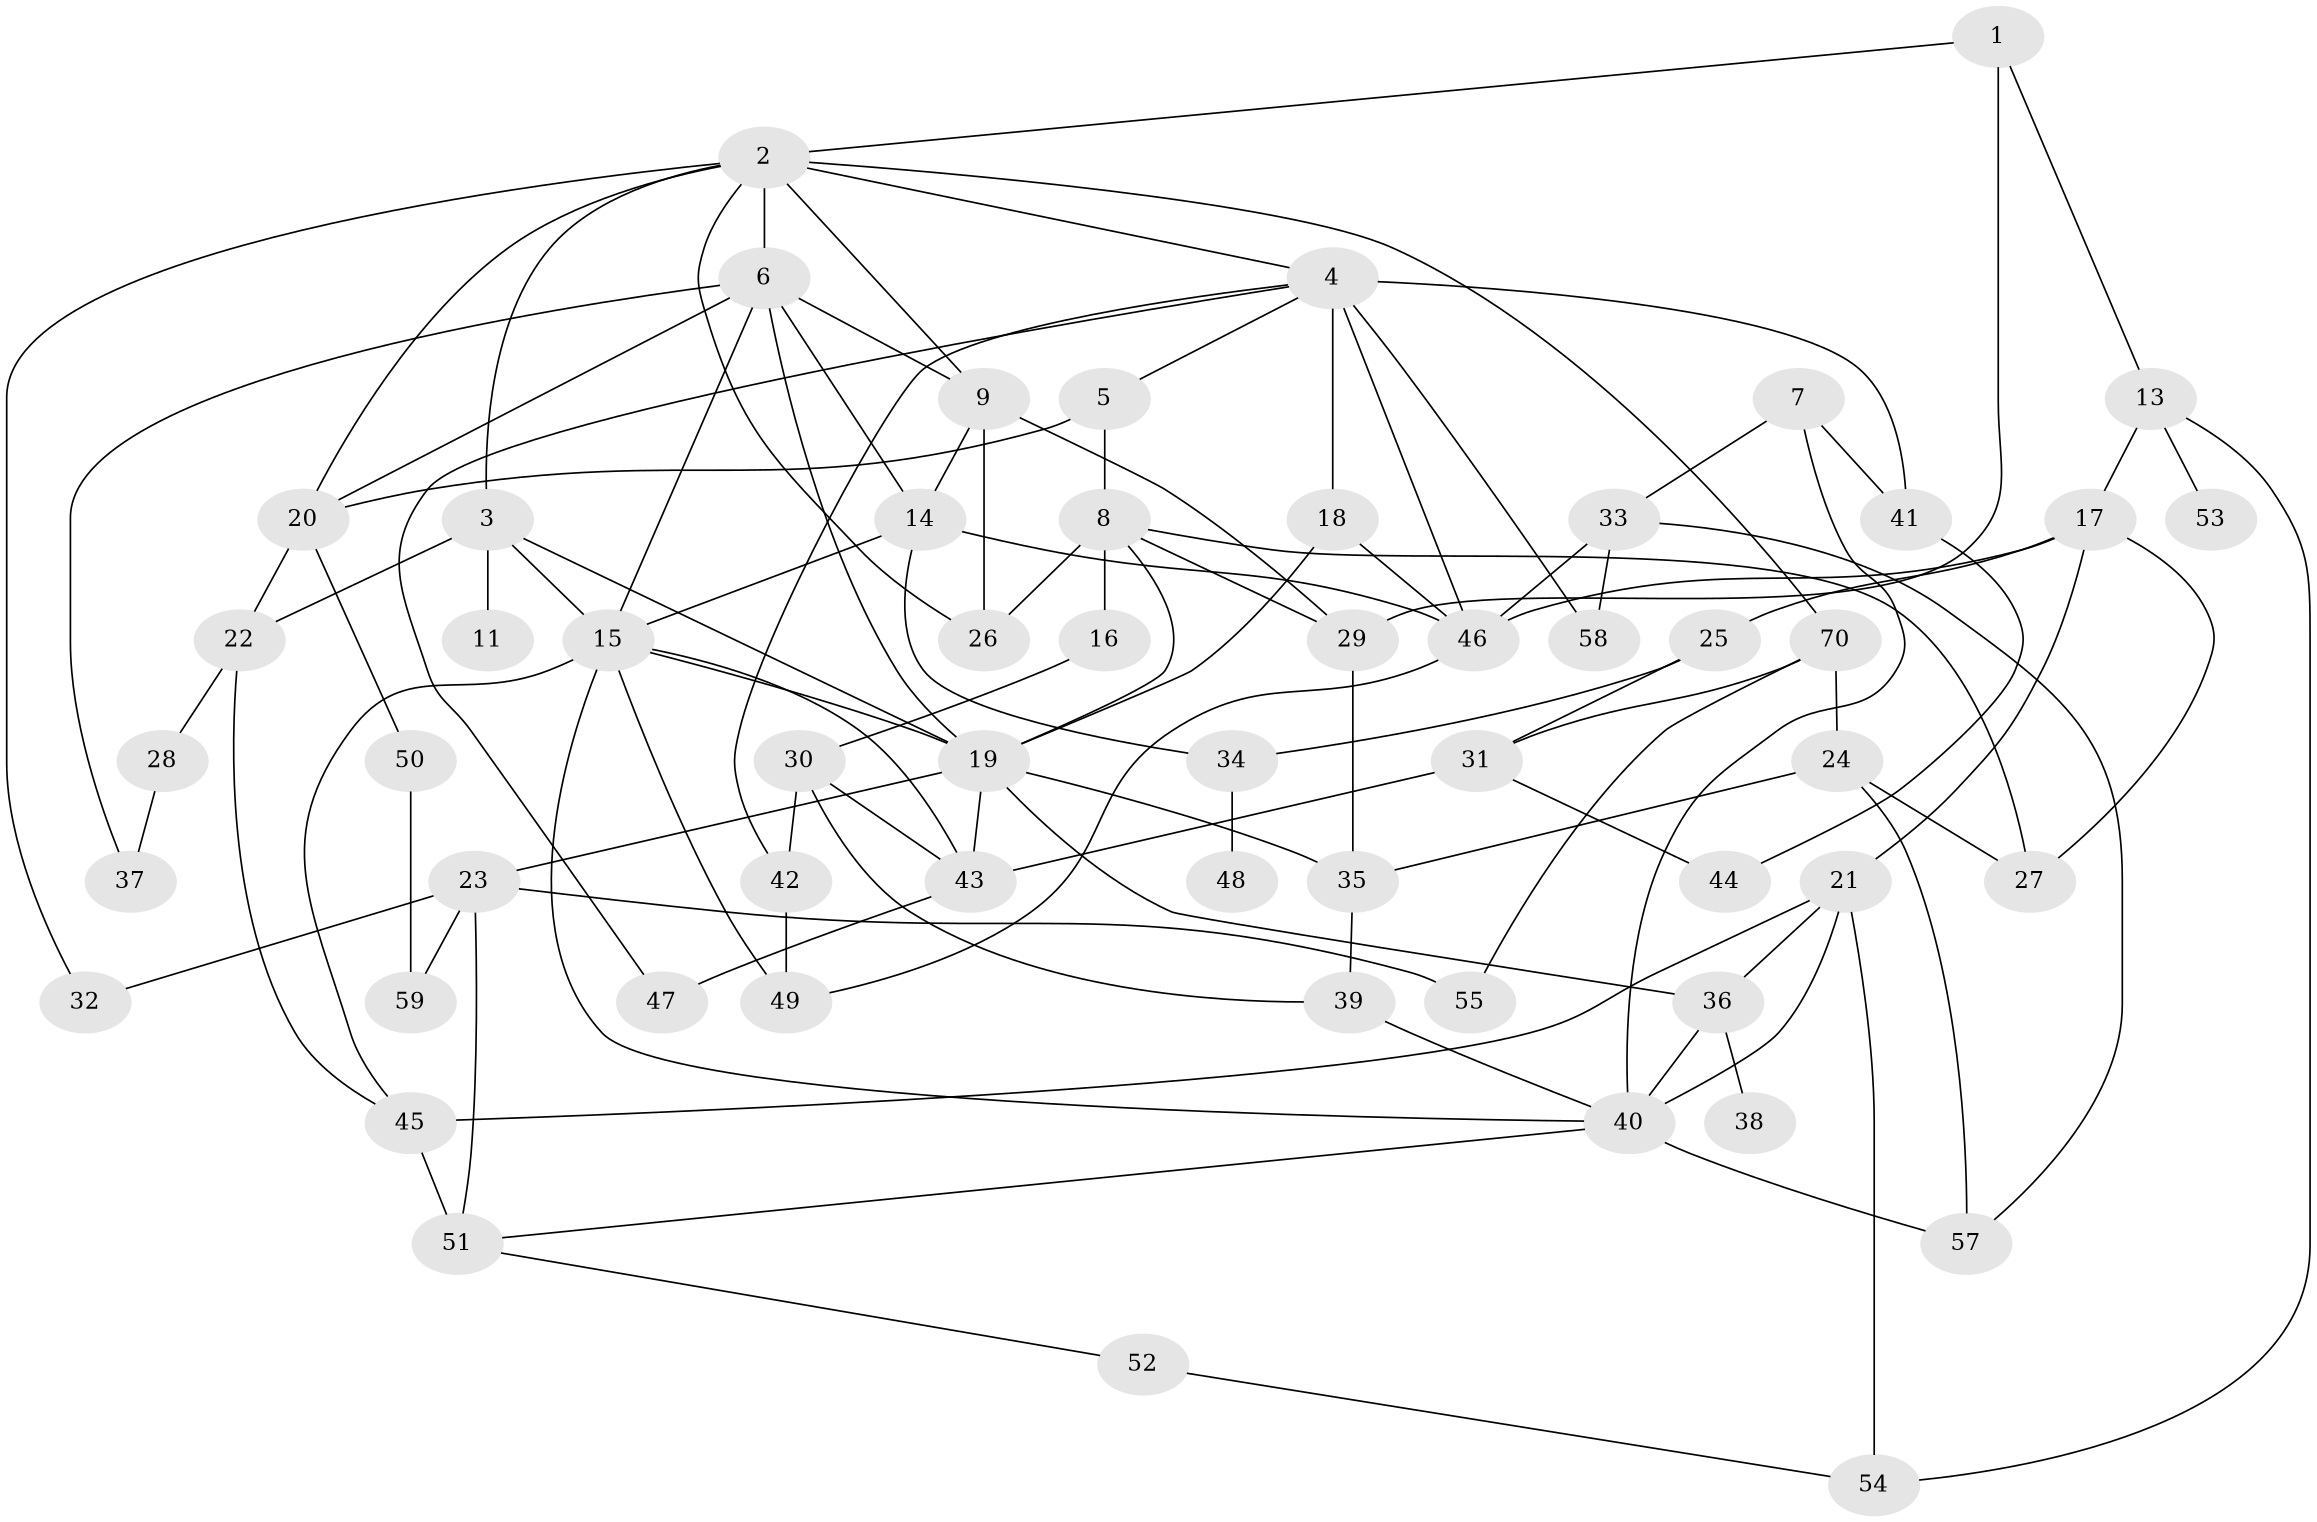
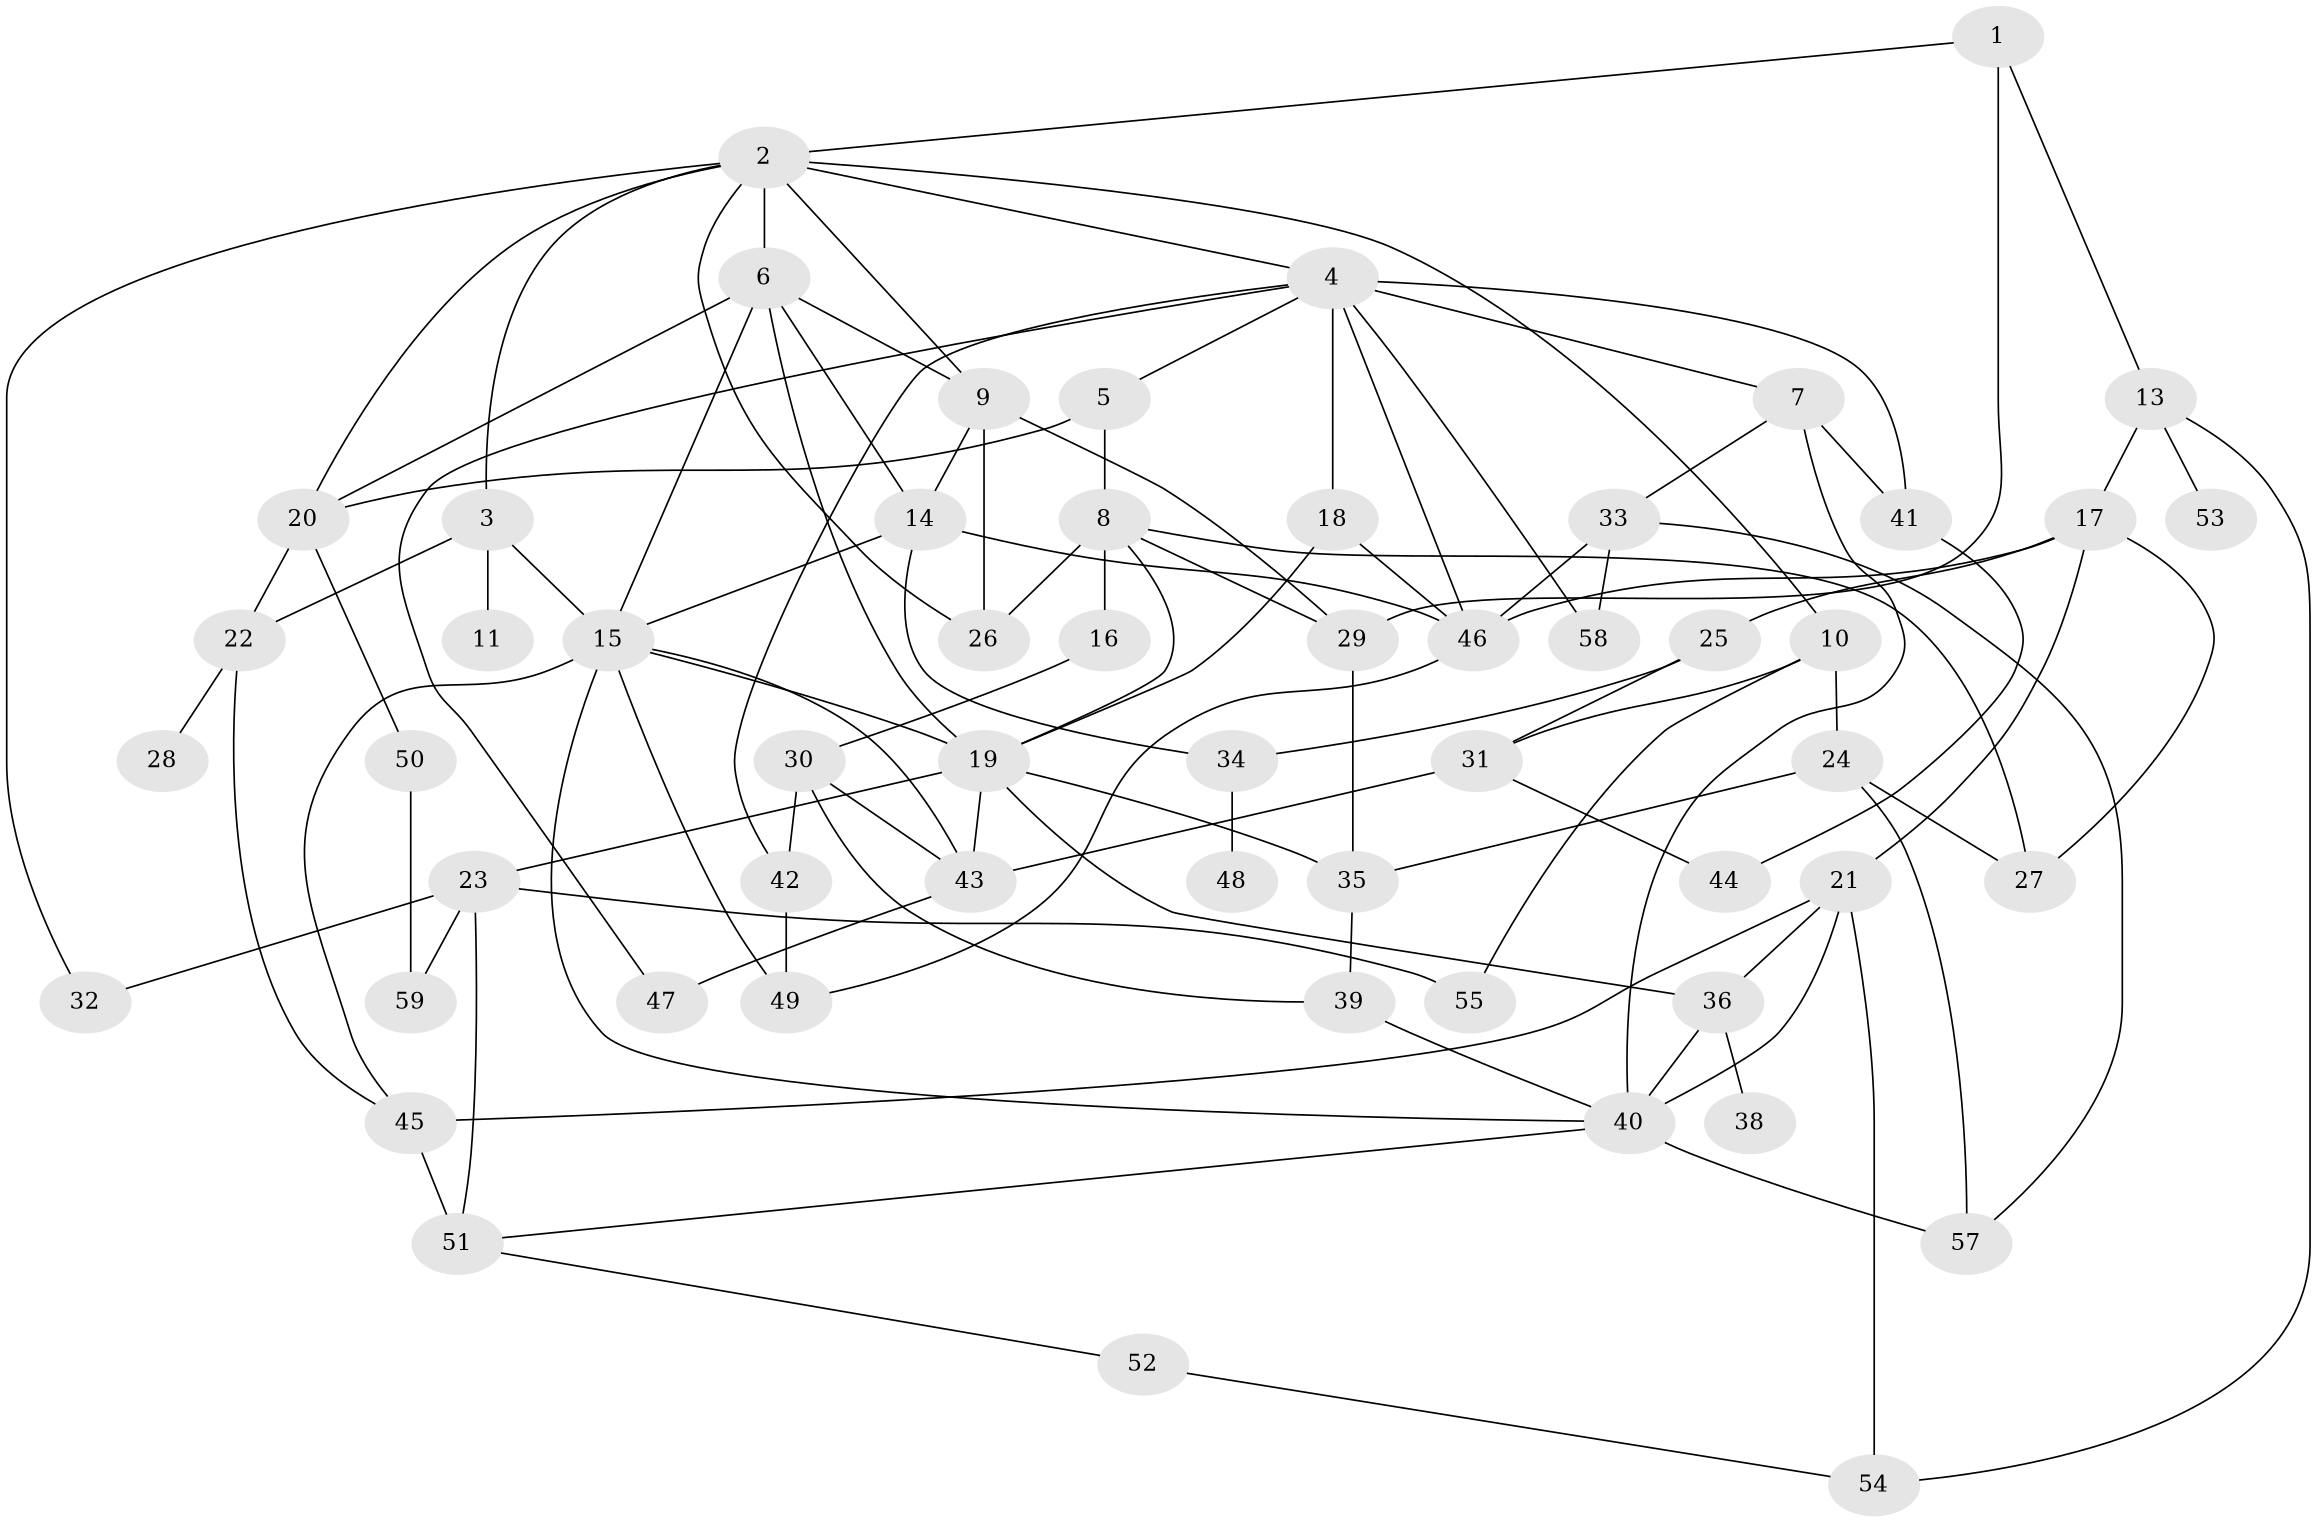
none -> (1566, 339)
(736, 640) -> none
(1836, 640) -> (1836, 640)
(131, 882) -> none
